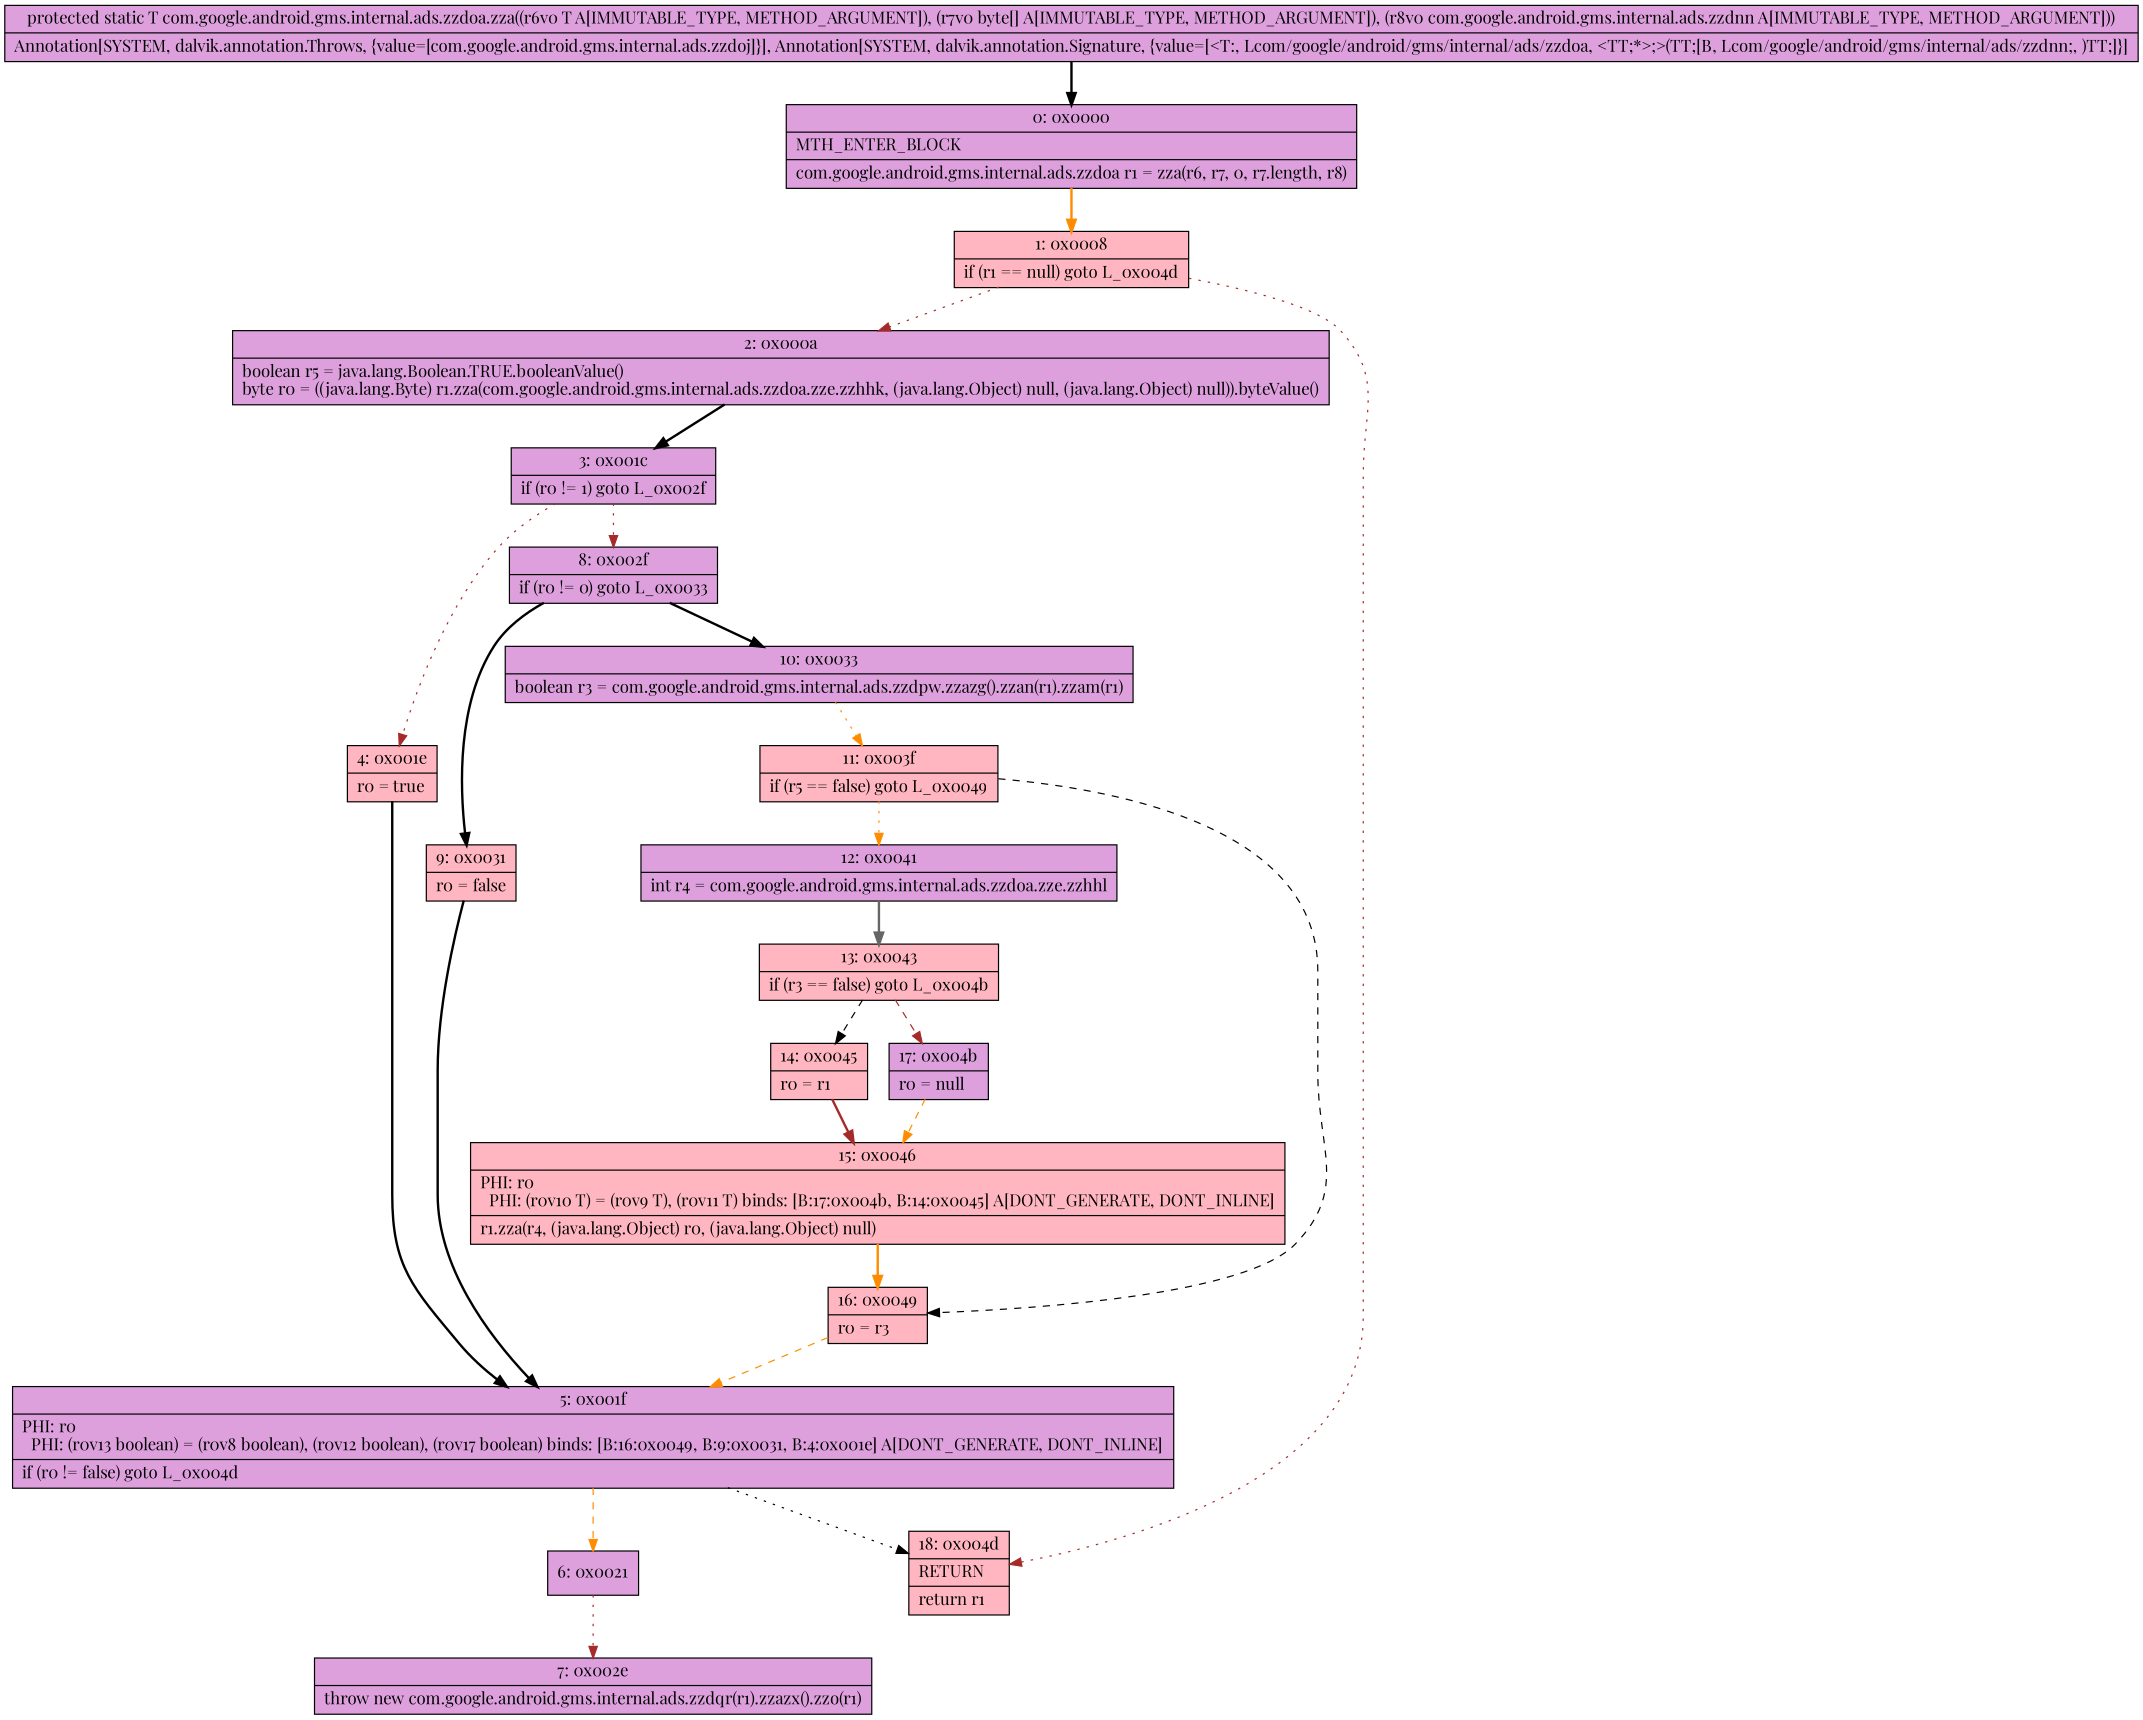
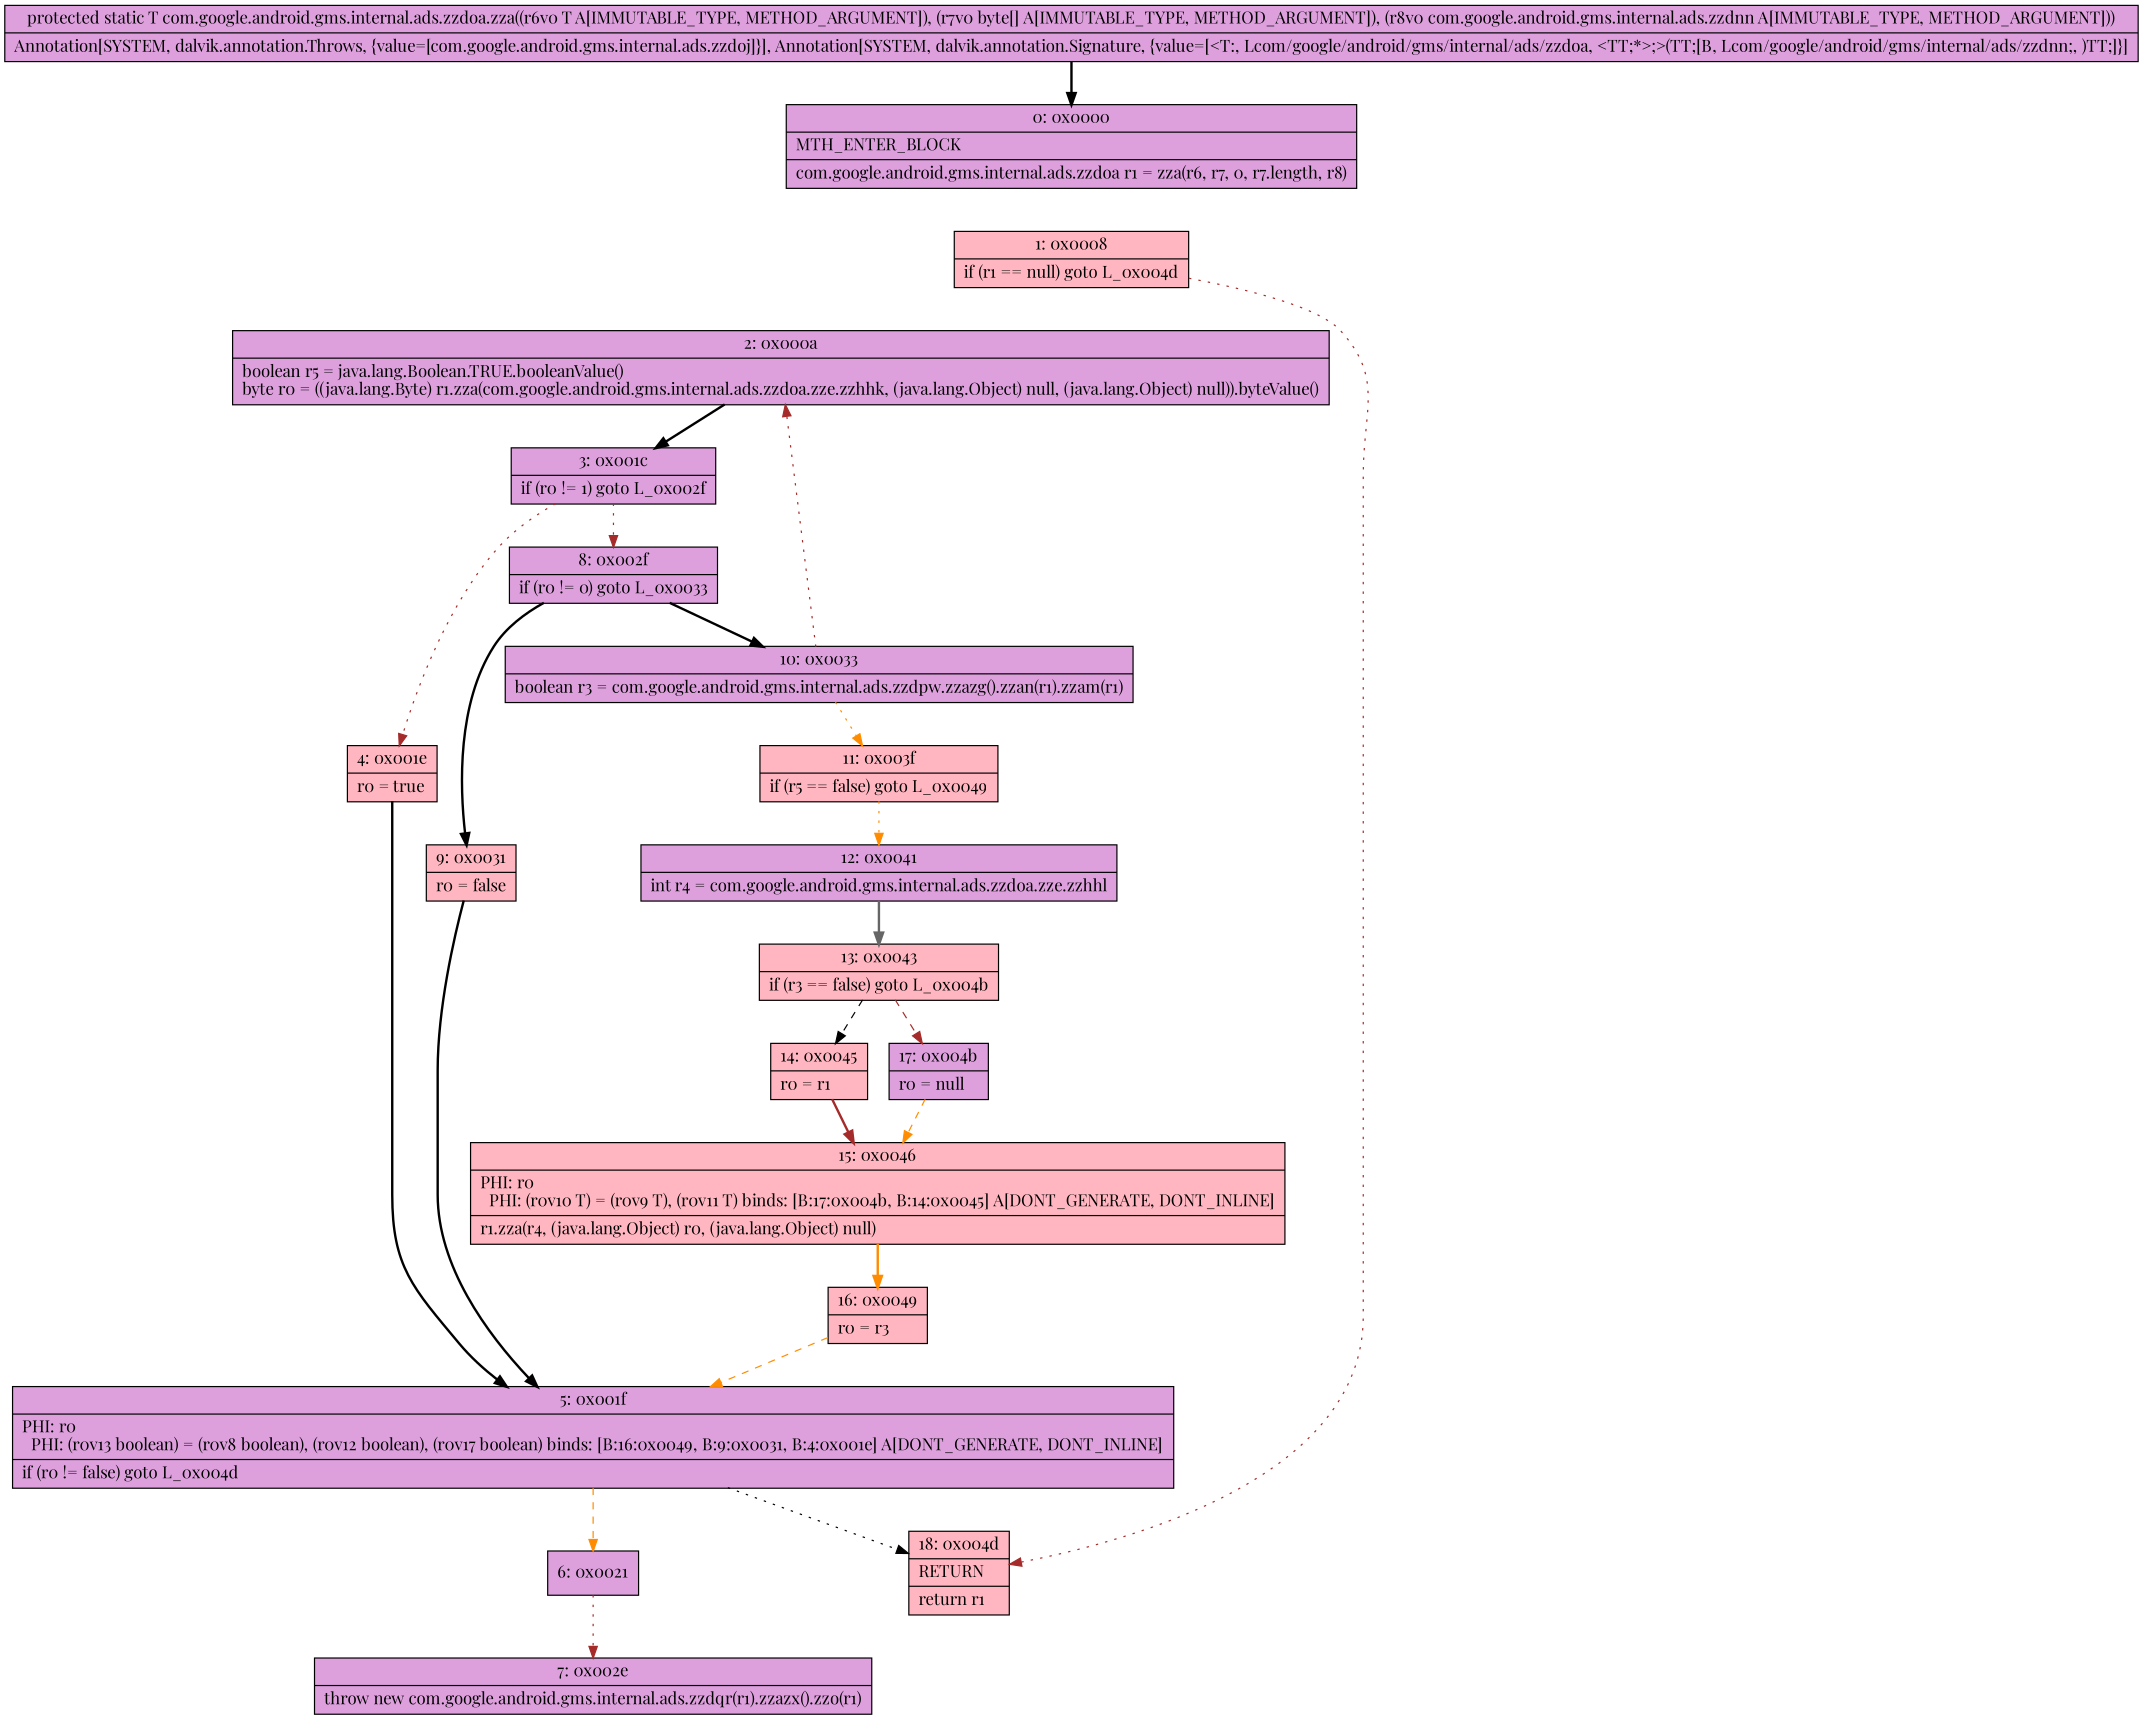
(1071, 204) -> none
(944, 307) -> (801, 532)
(1319, 1091) -> none
